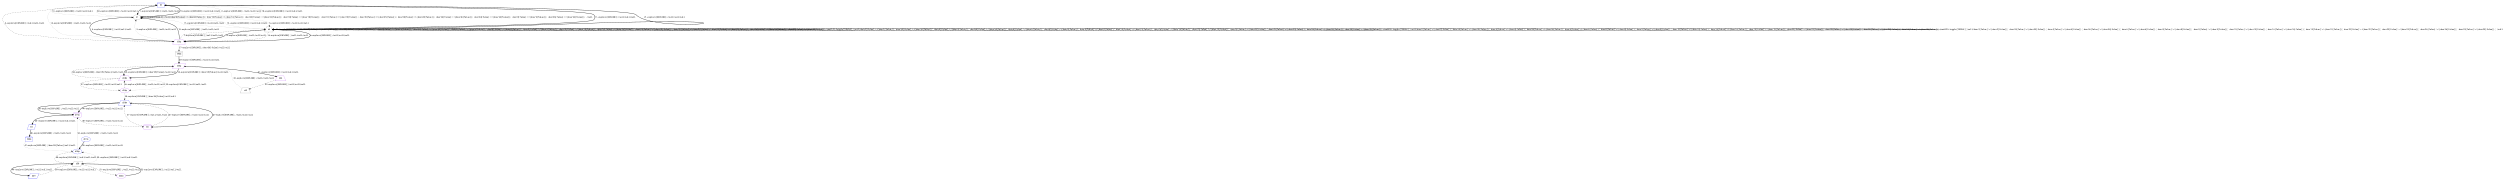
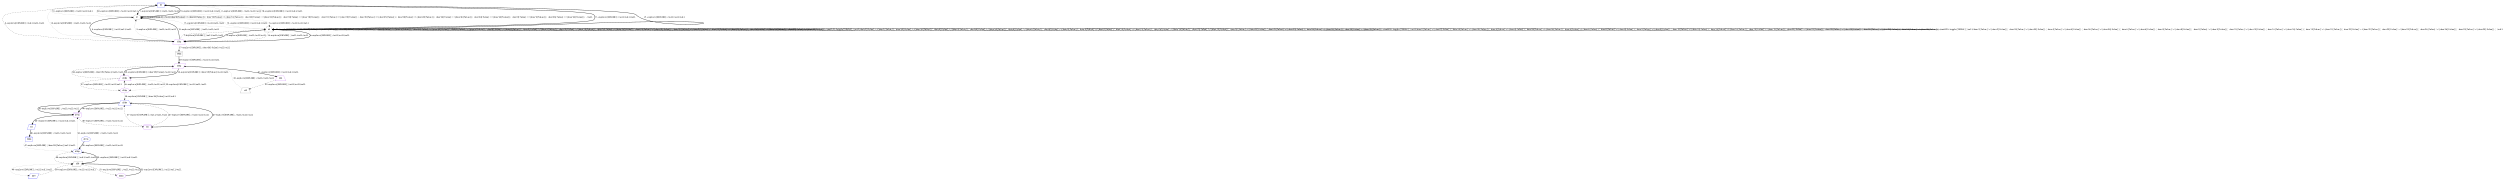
(97, 159) -> (97, 159)
(32, 165) -> (32, 165)
